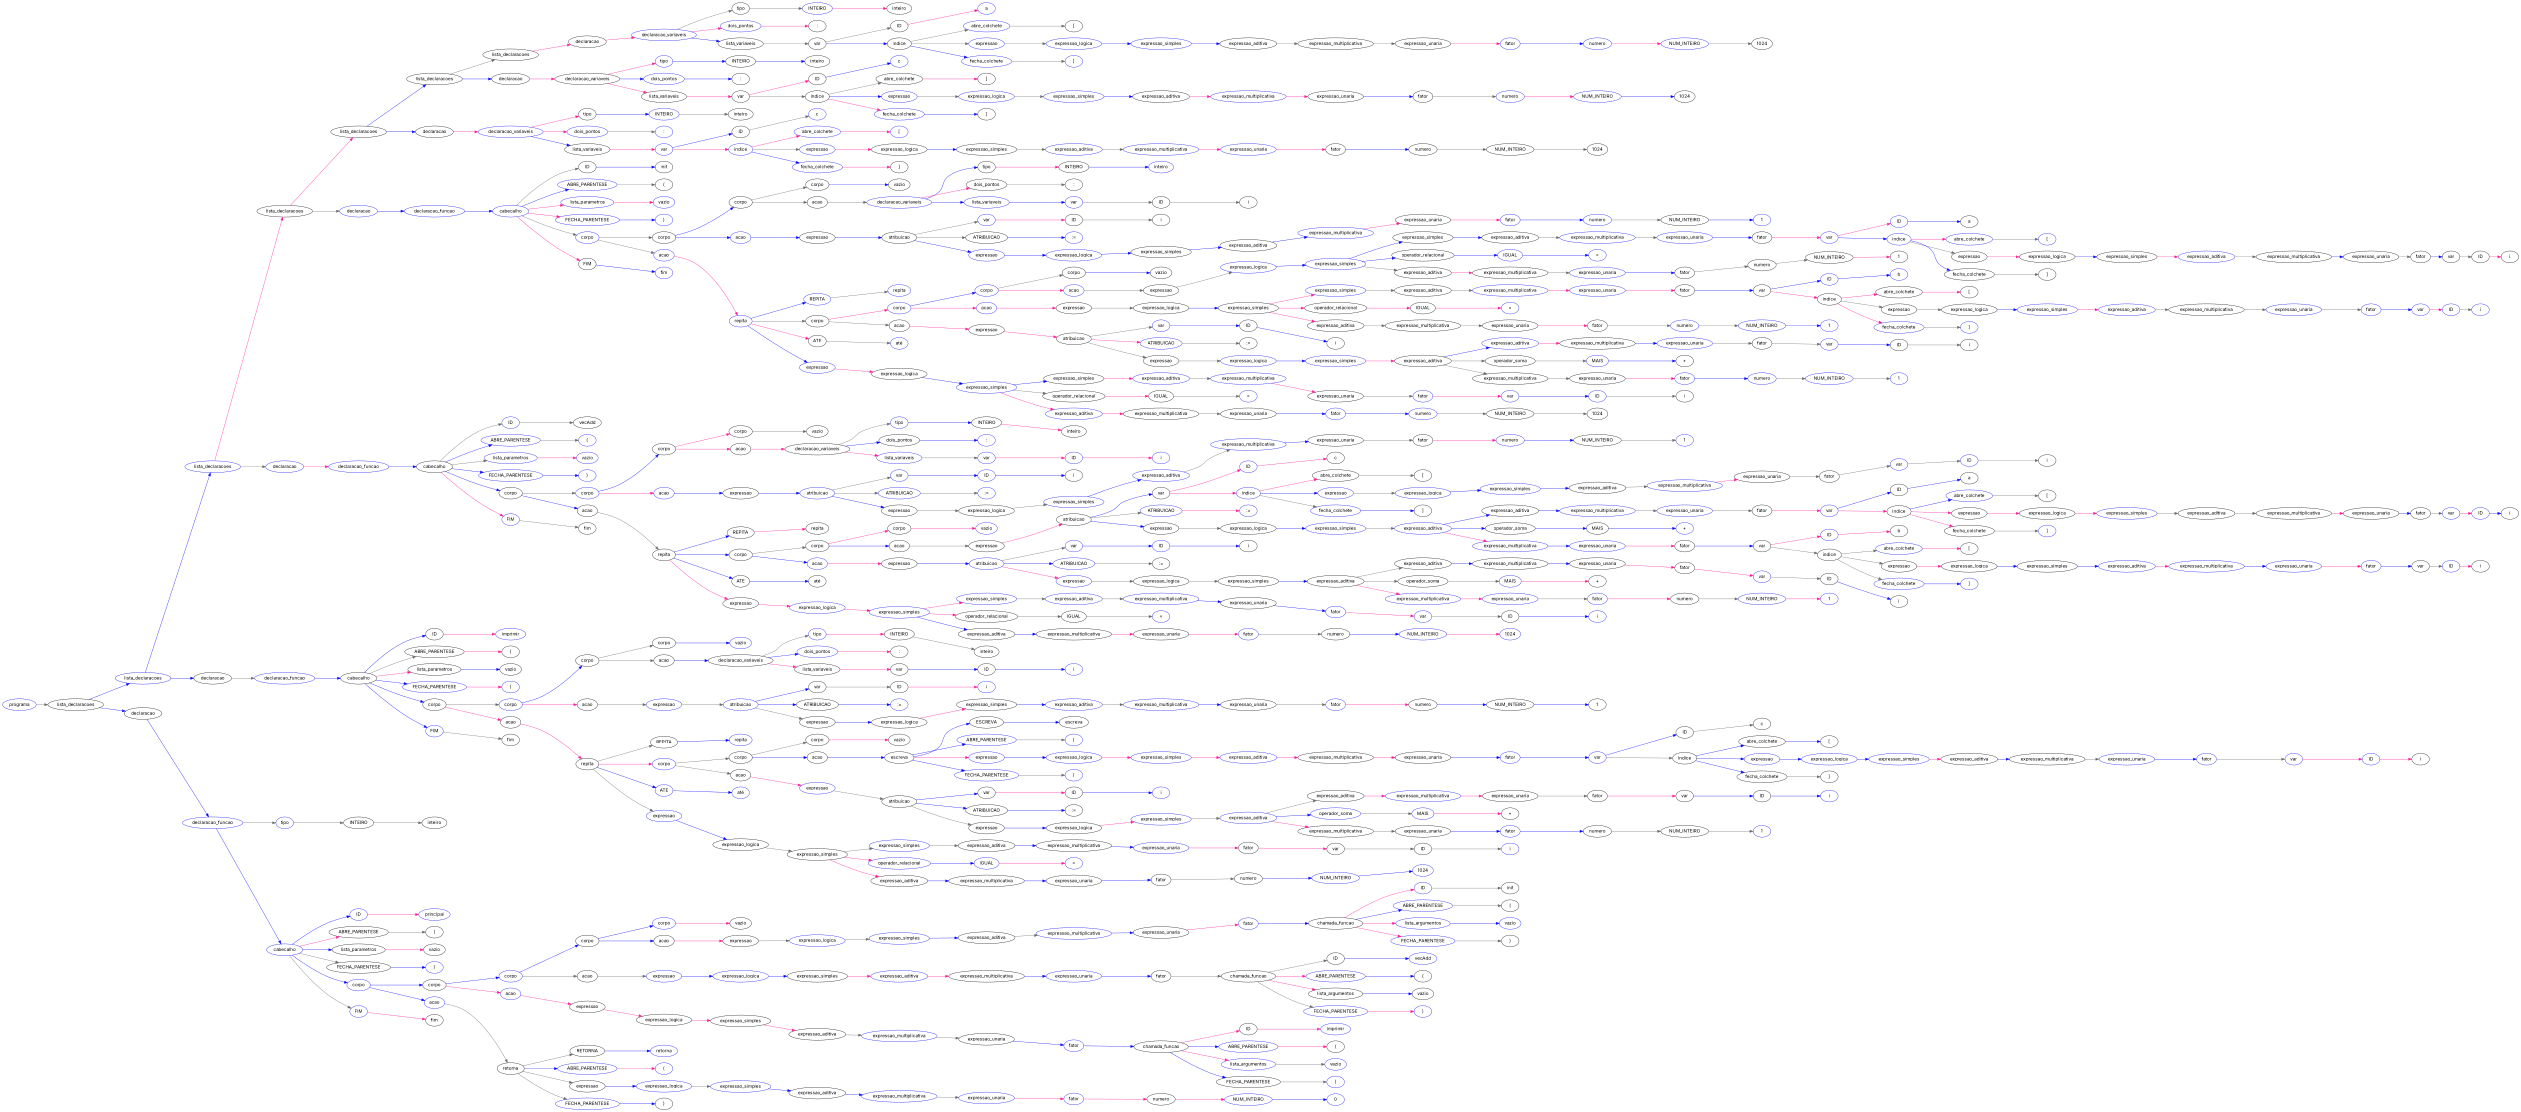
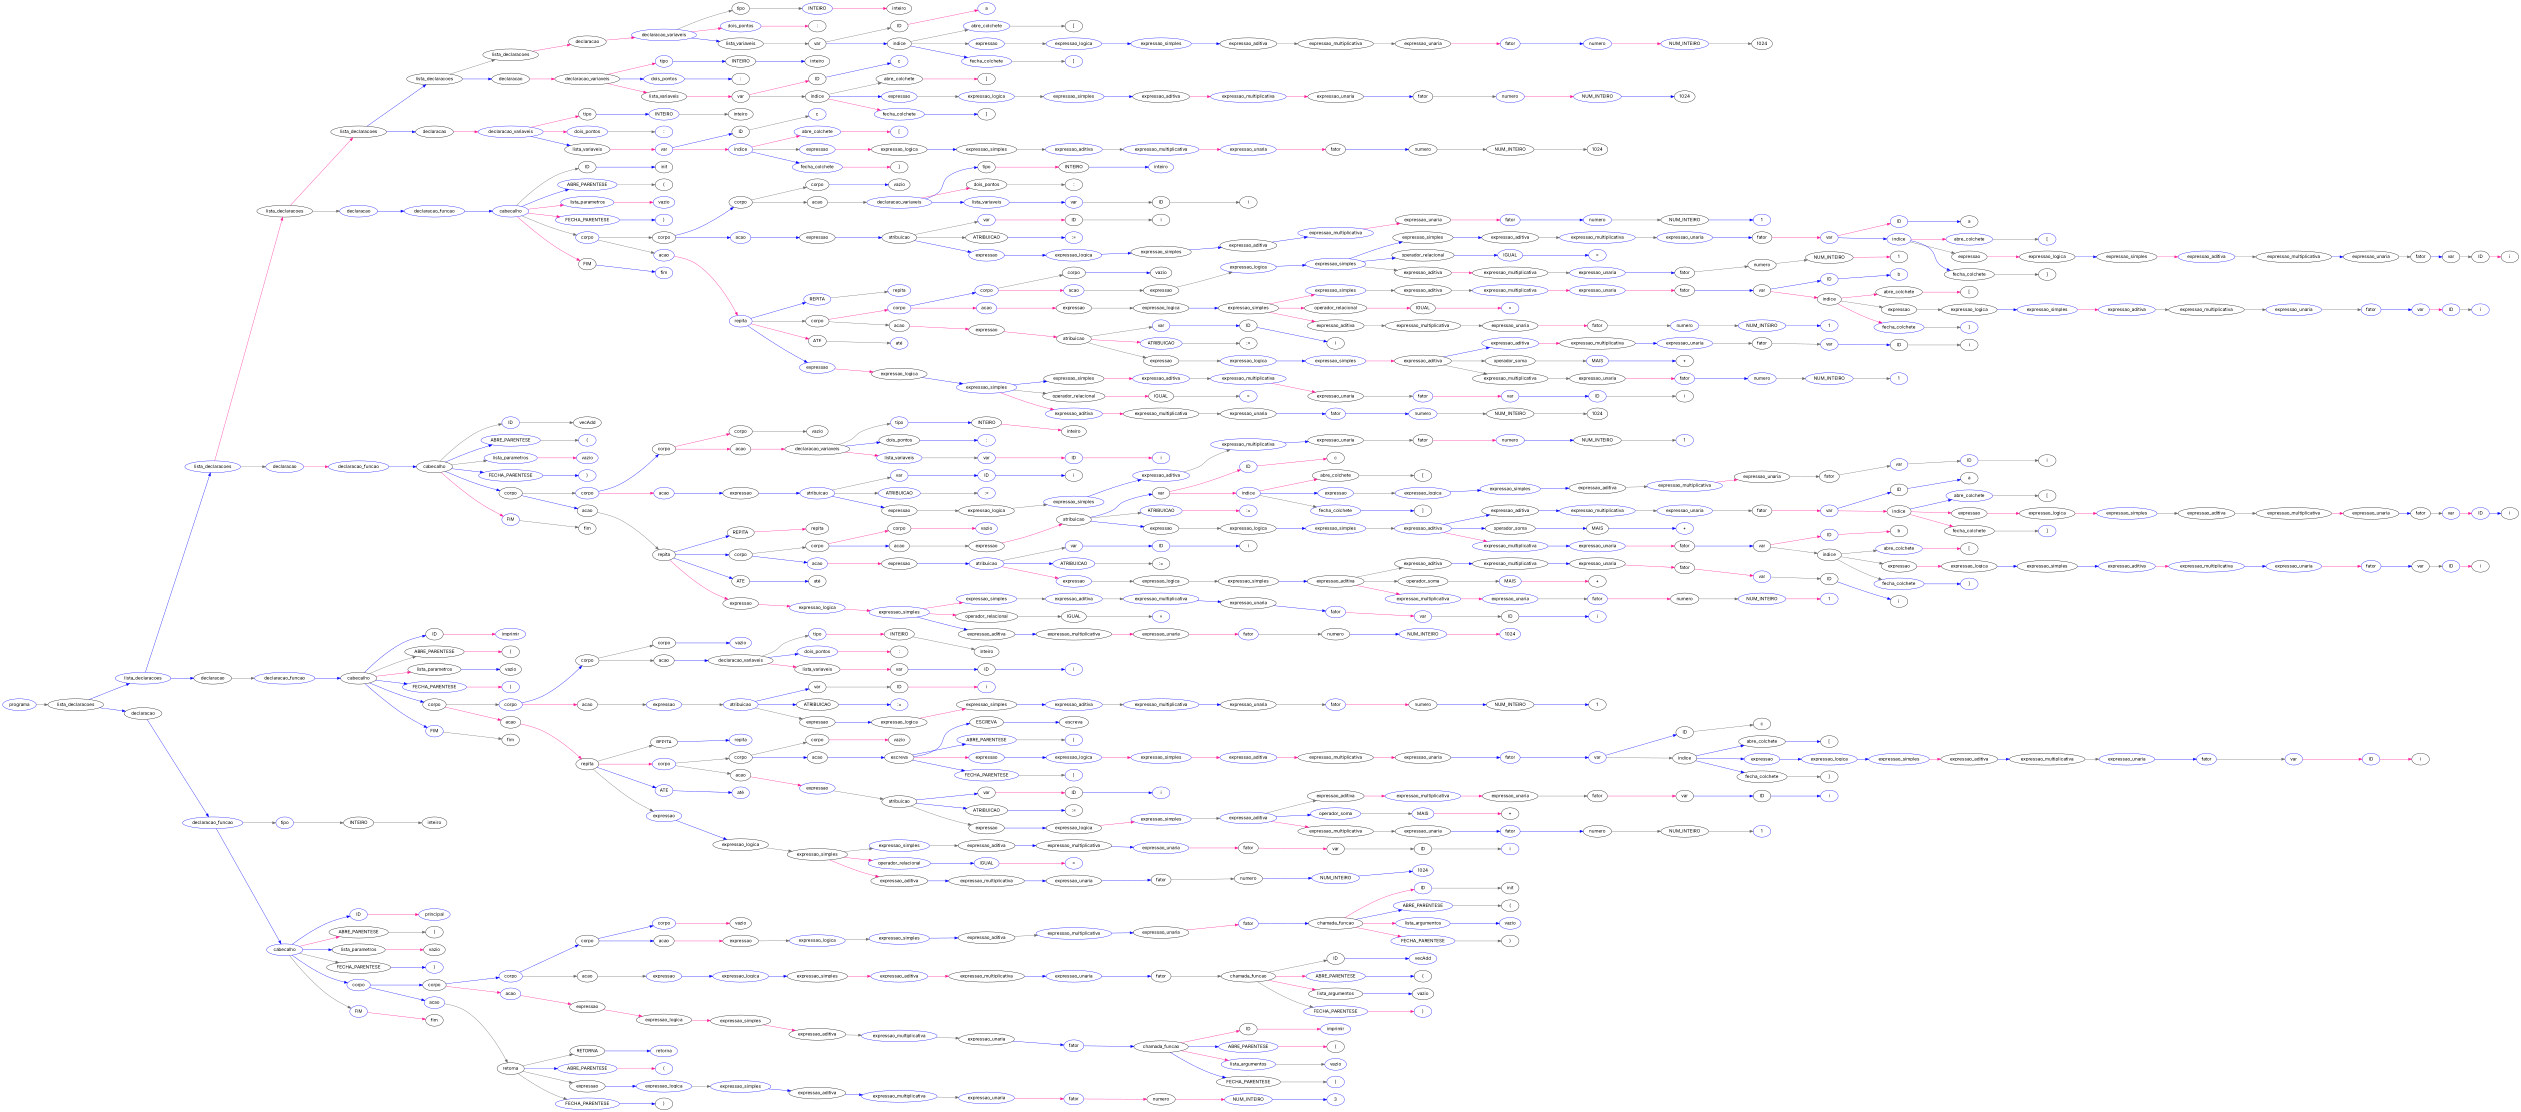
(1336, 1100) -> (1336, 1100)
